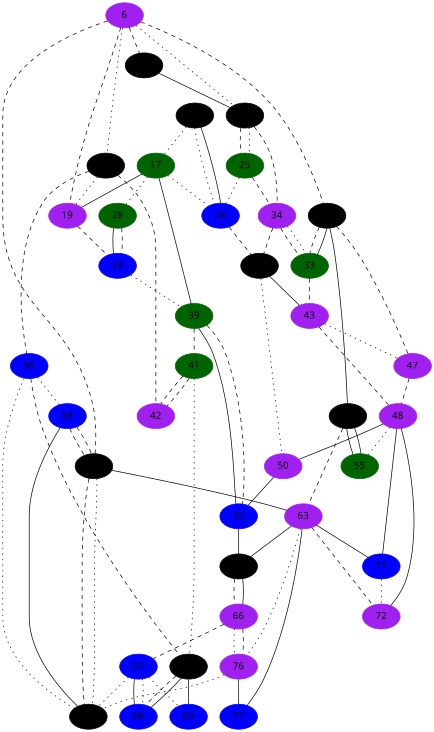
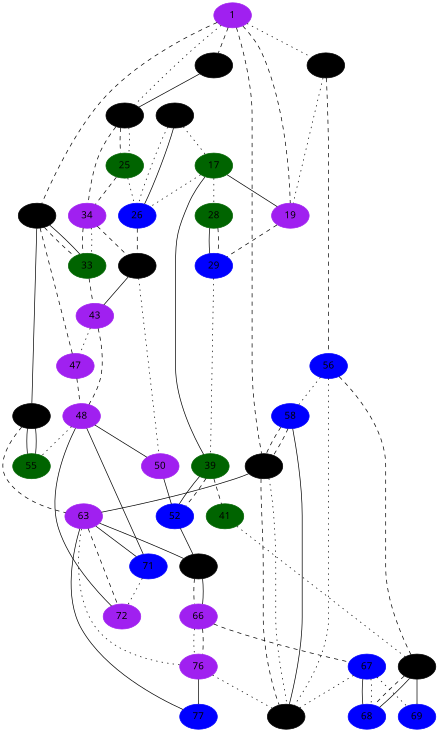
(125, 15) -> (233, 15)
(156, 416) -> none
